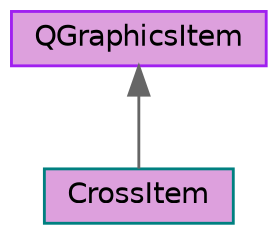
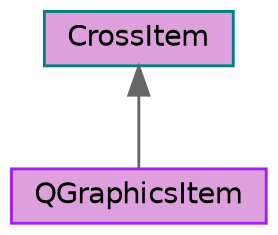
(139, 132) -> (139, 132)
